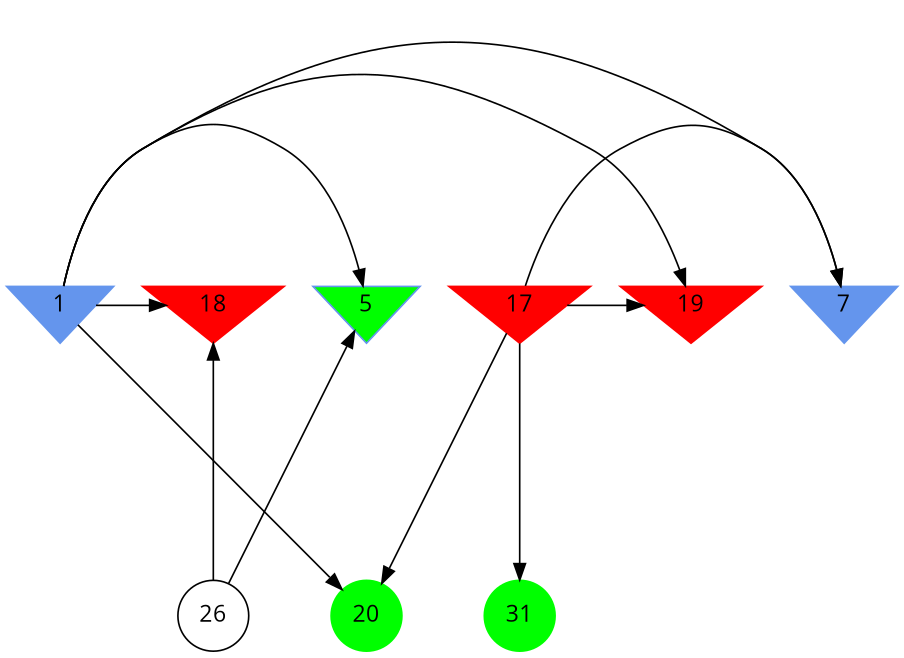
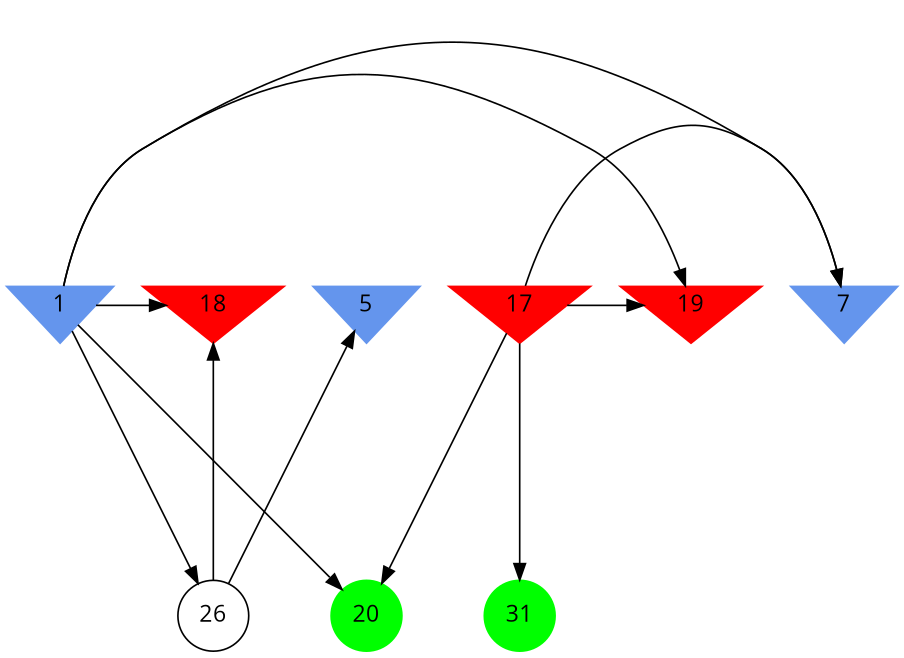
(216, 125) -> (131, 450)
(367, 305) -> (367, 305)
